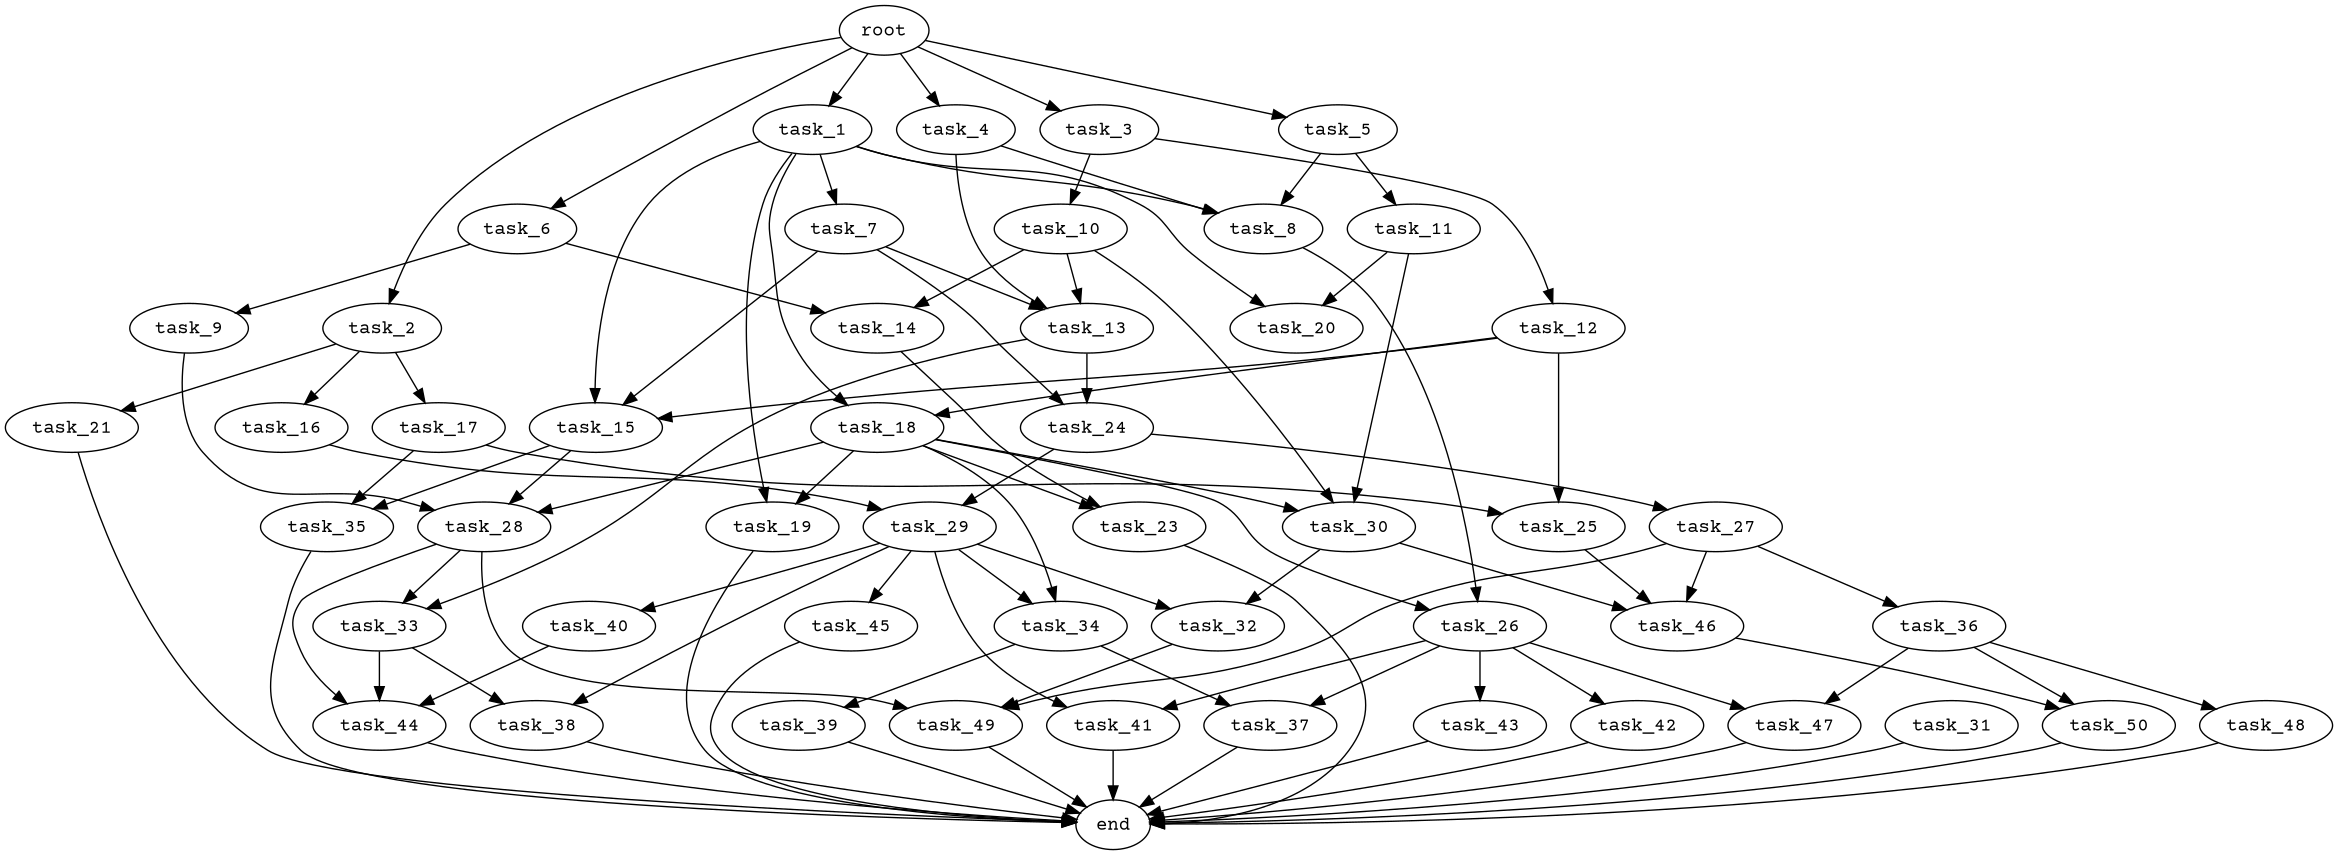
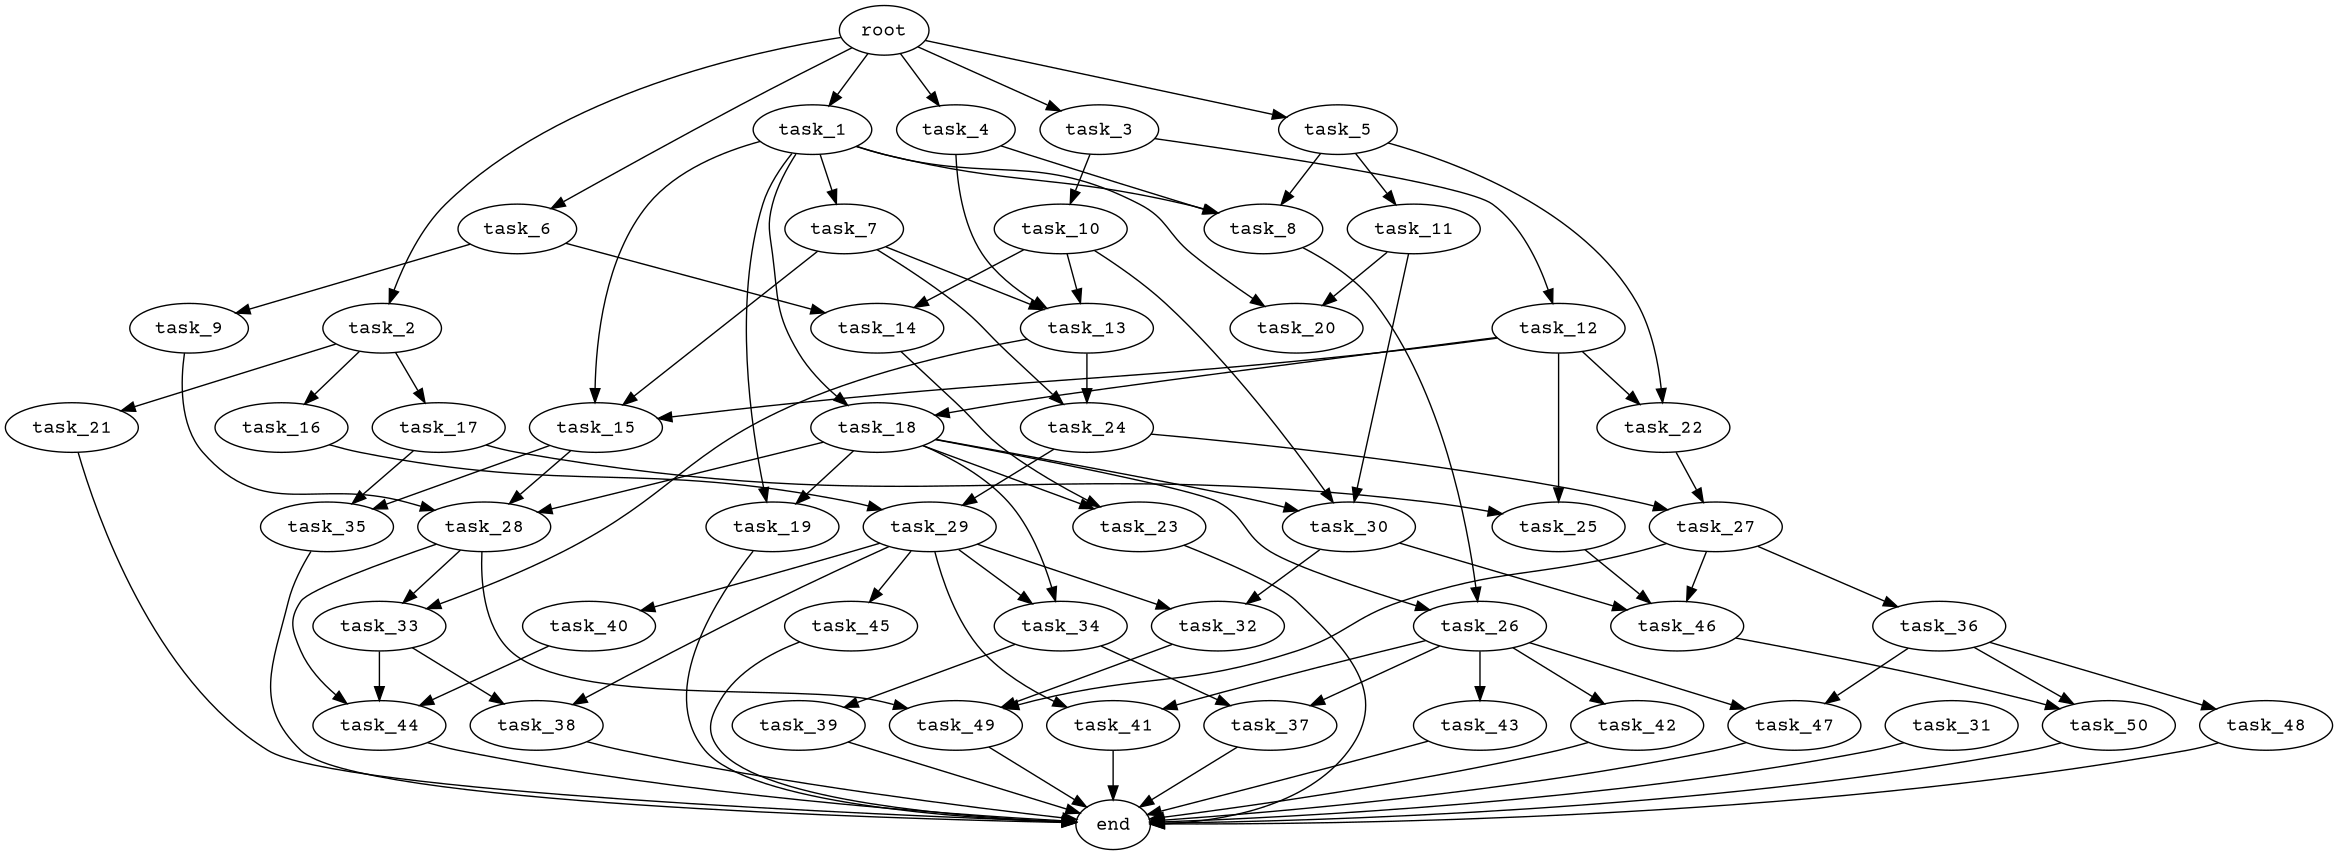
none -> (1663, 428)
